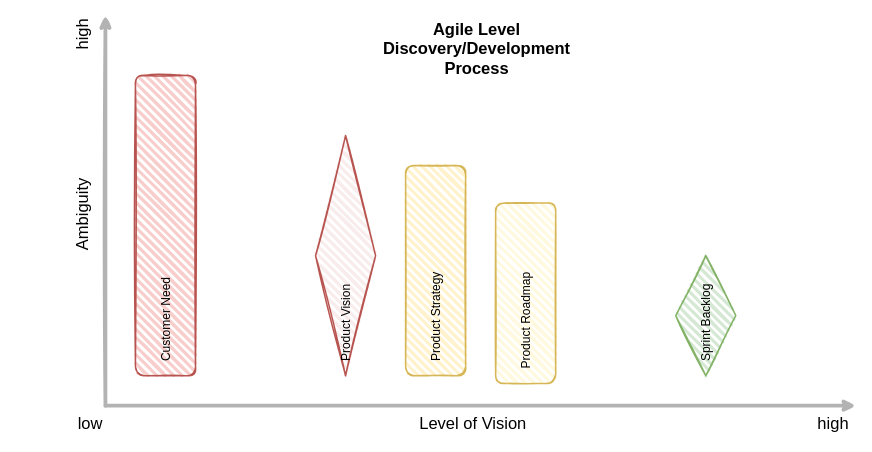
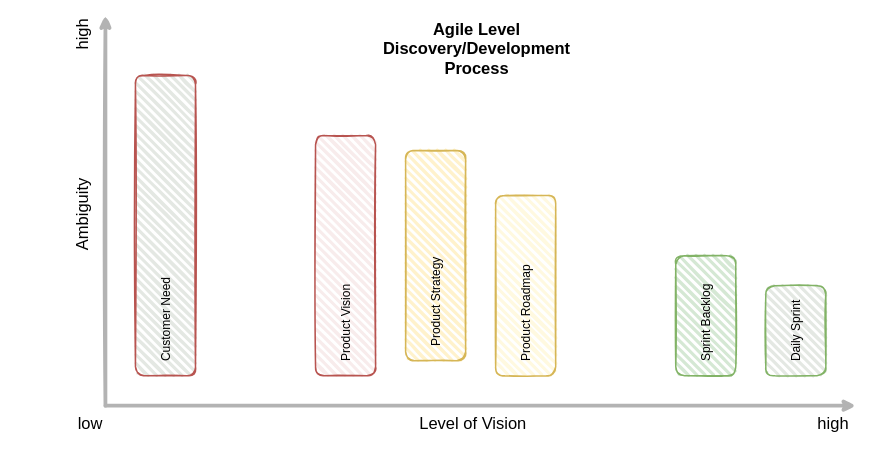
(165, 225) -> (165, 225)
(345, 255) -> (345, 255)
(435, 270) -> (435, 255)
(525, 293) -> (525, 285)
(705, 315) -> (705, 315)
none -> (795, 330)
